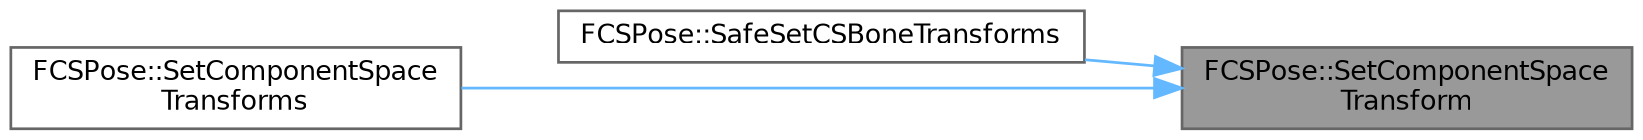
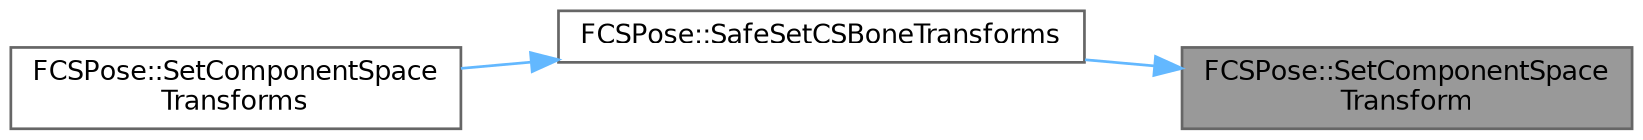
(808, 88) -> (496, 65)
